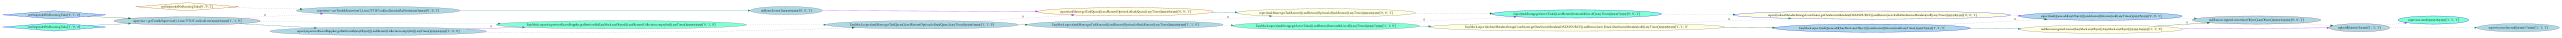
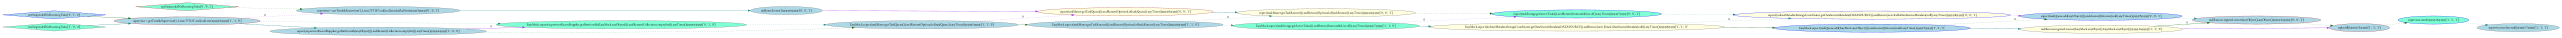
(187, 7) -> (187, 7)
(2394, 24) -> (2394, 24)
(54, 27) -> (54, 27)
(2432, 28) -> (2473, 24)
